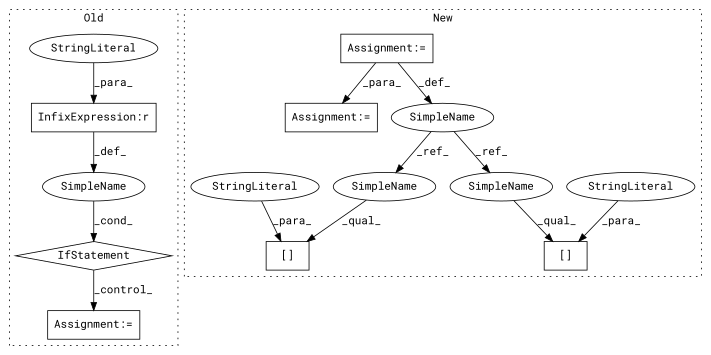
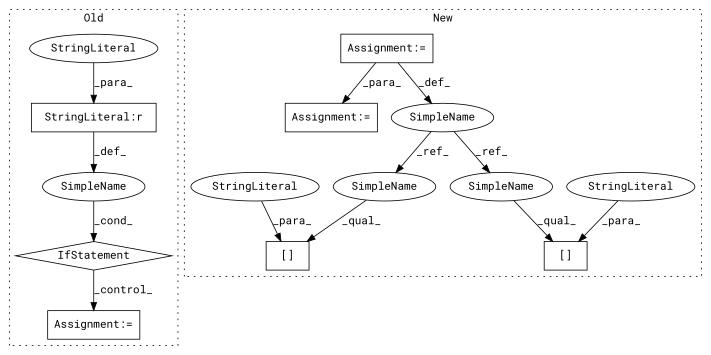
(94, 118) -> (94, 118)
